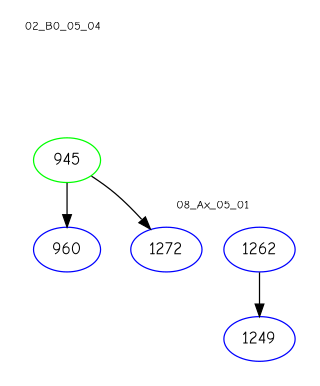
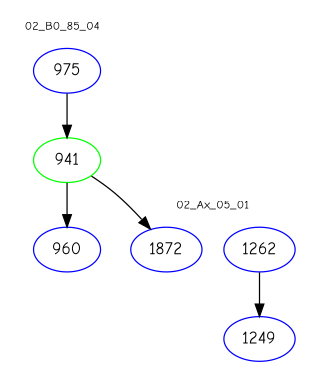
(63, 27) -> (63, 27)
none -> (67, 71)
(67, 160) -> (67, 160)
(213, 205) -> (213, 205)
(166, 250) -> (166, 250)
